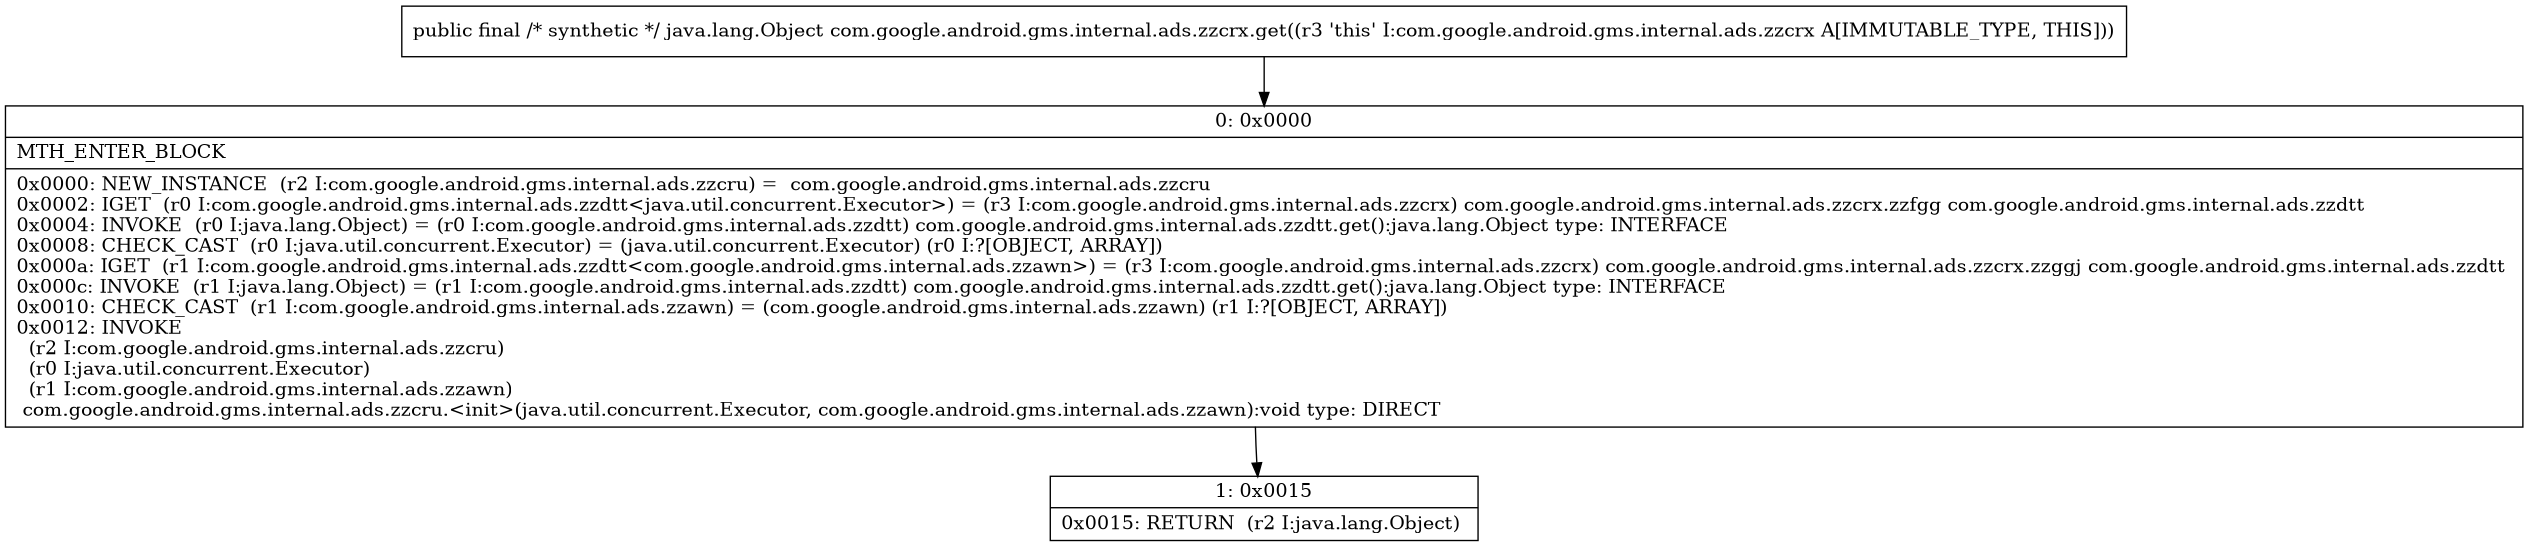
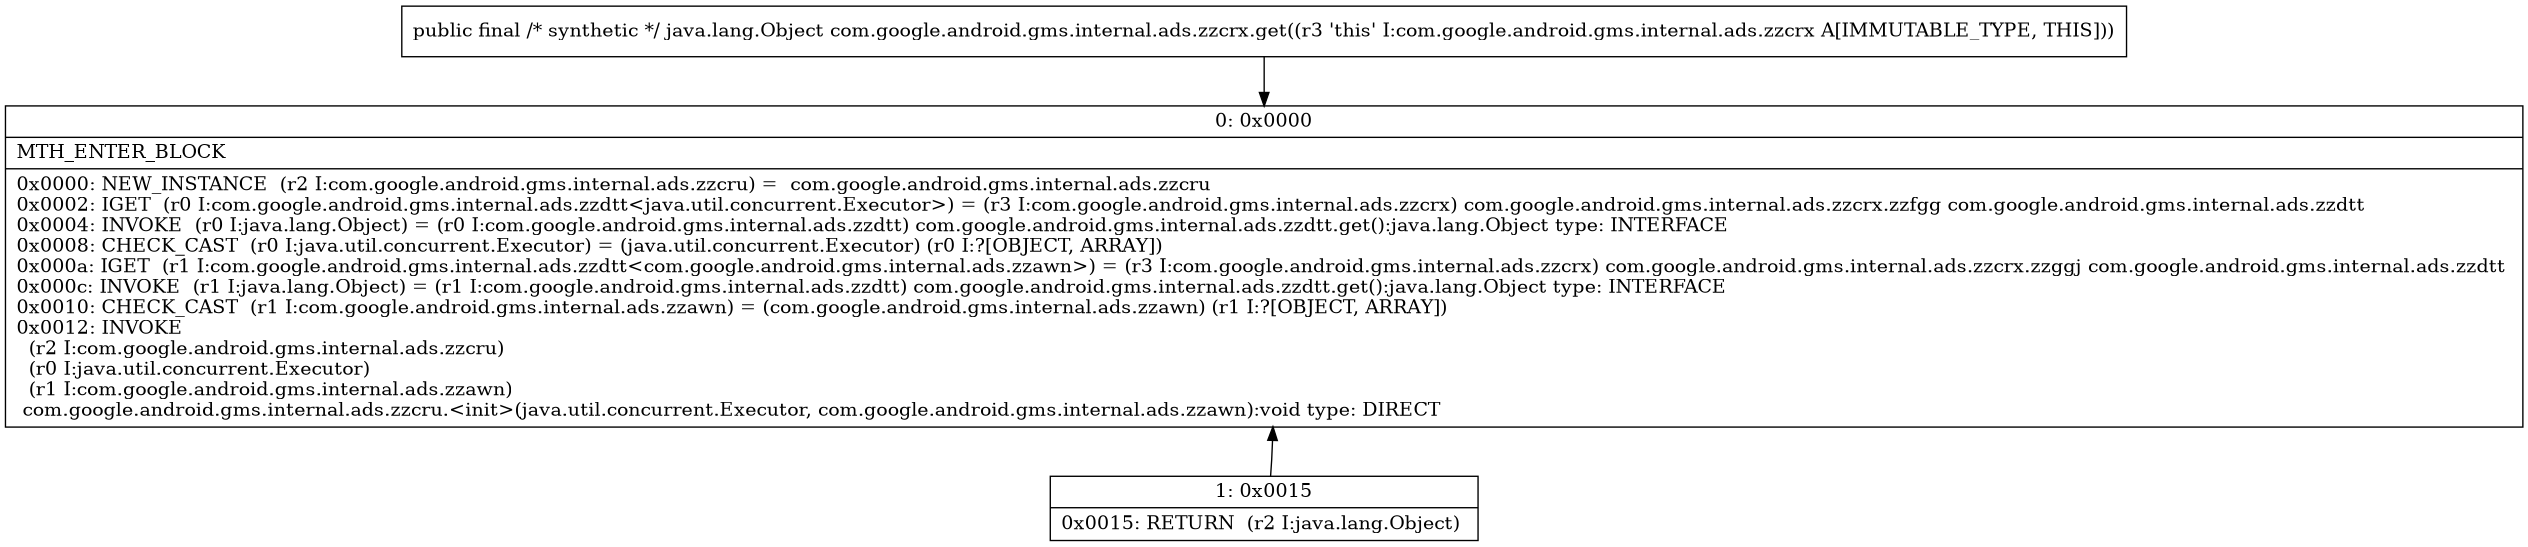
(1256, 445) -> (1272, 459)
